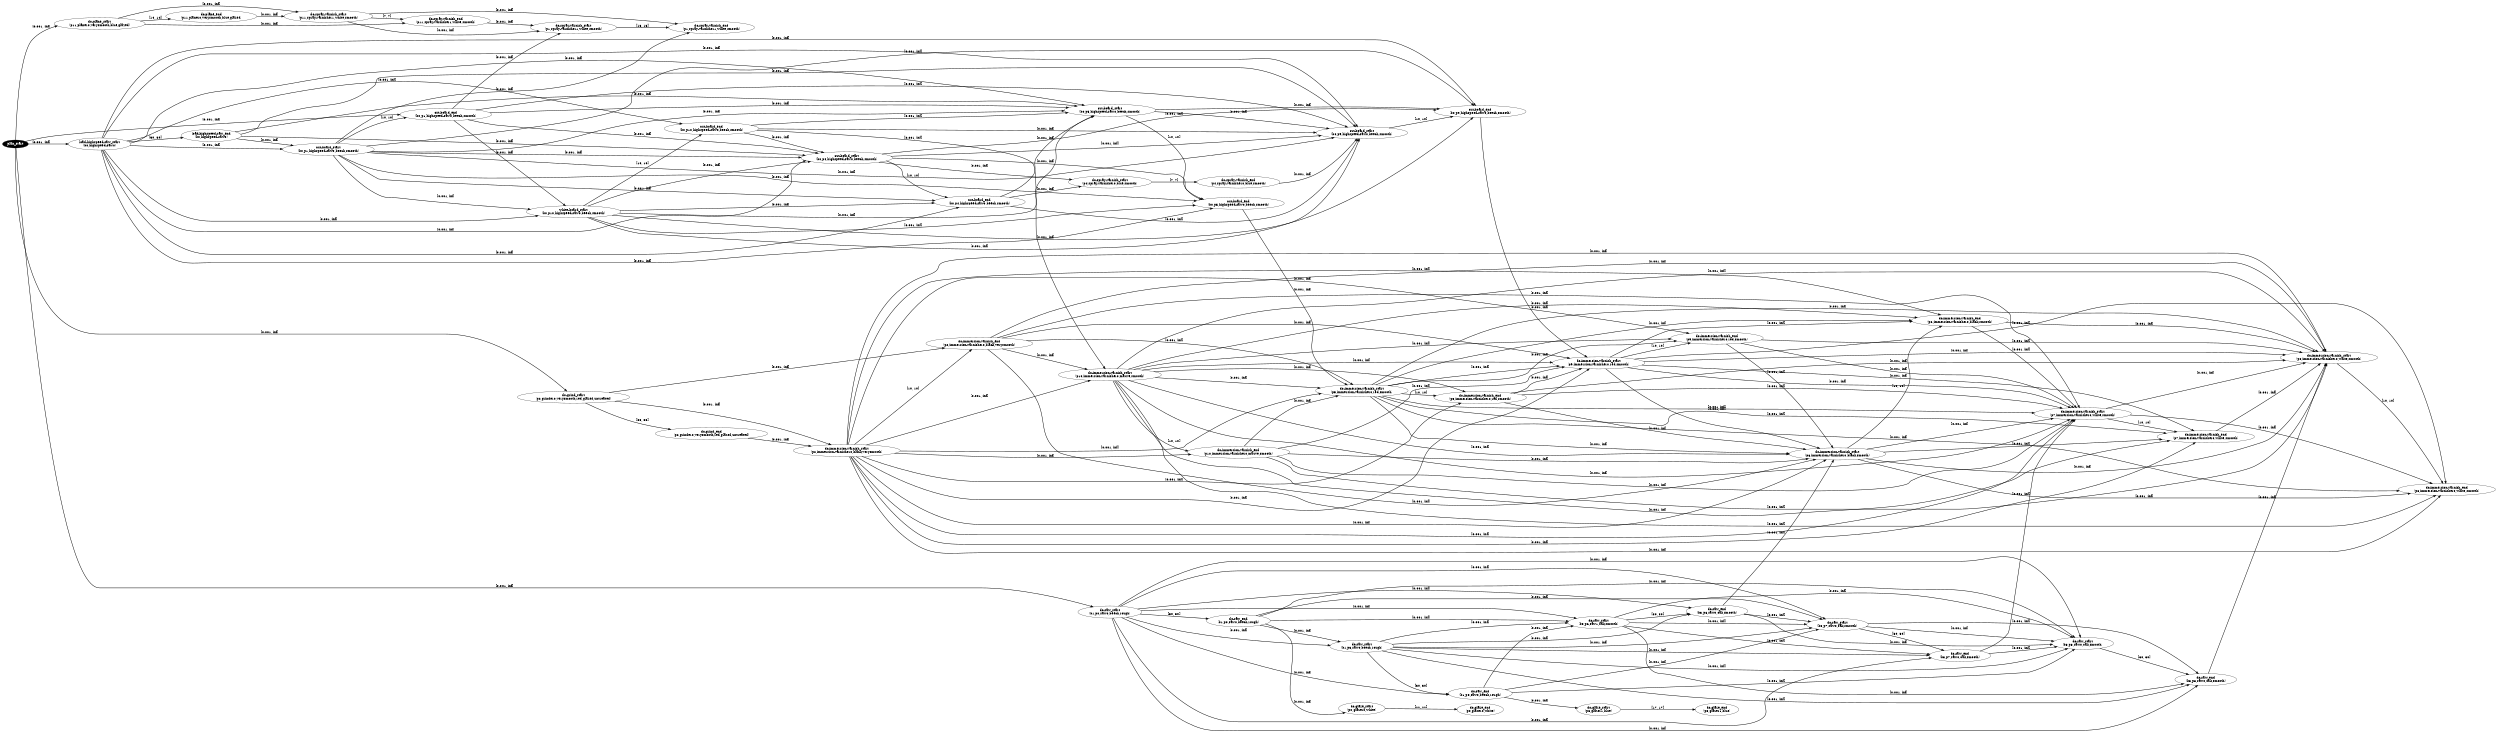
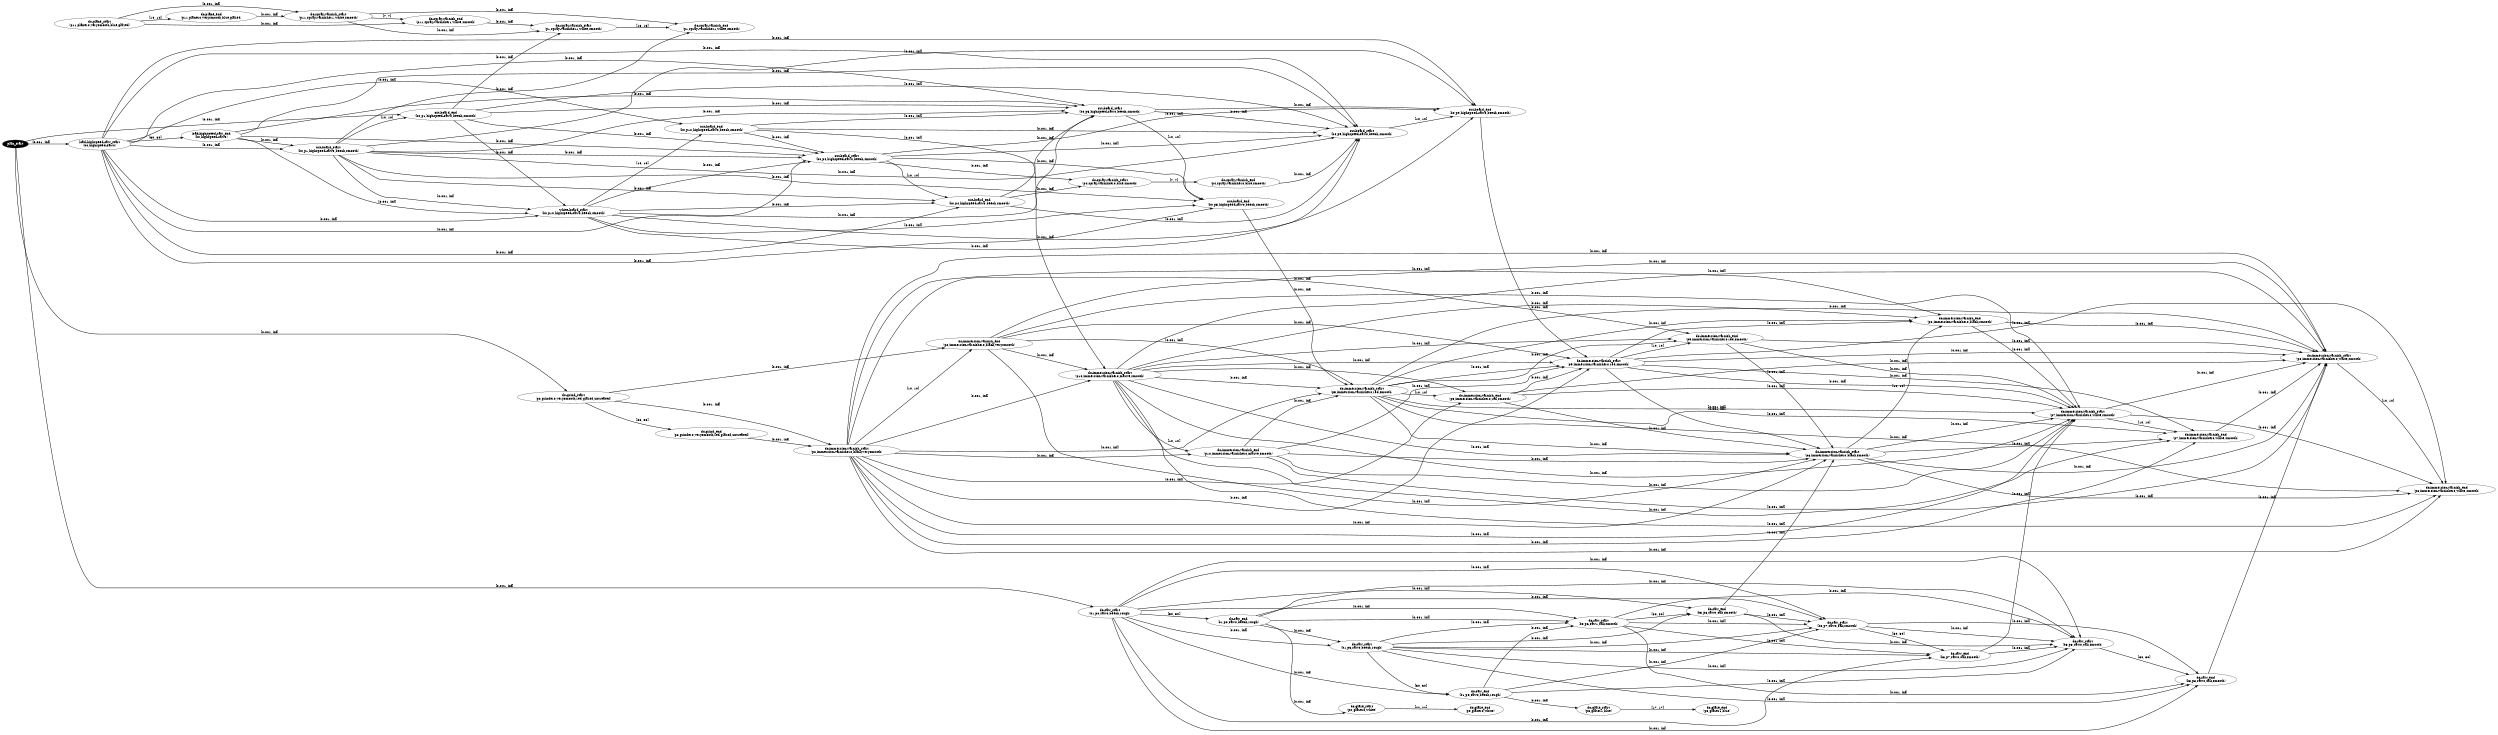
(21, 76) -> none
none -> (375, 202)
